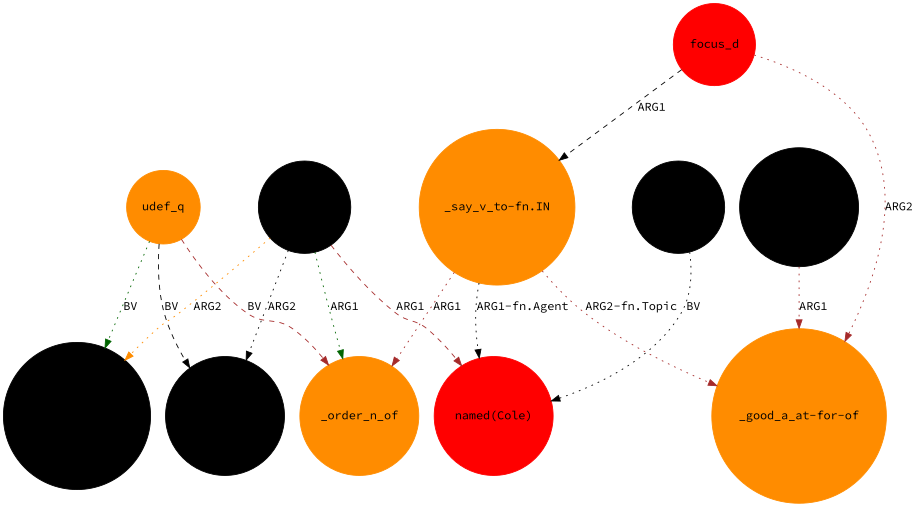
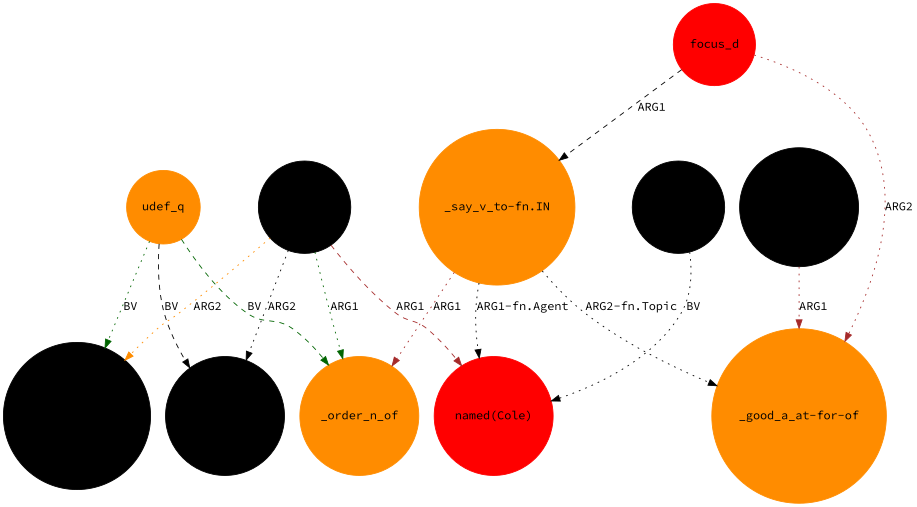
(244, 311) -> (244, 311)
(619, 336) -> (619, 336)
